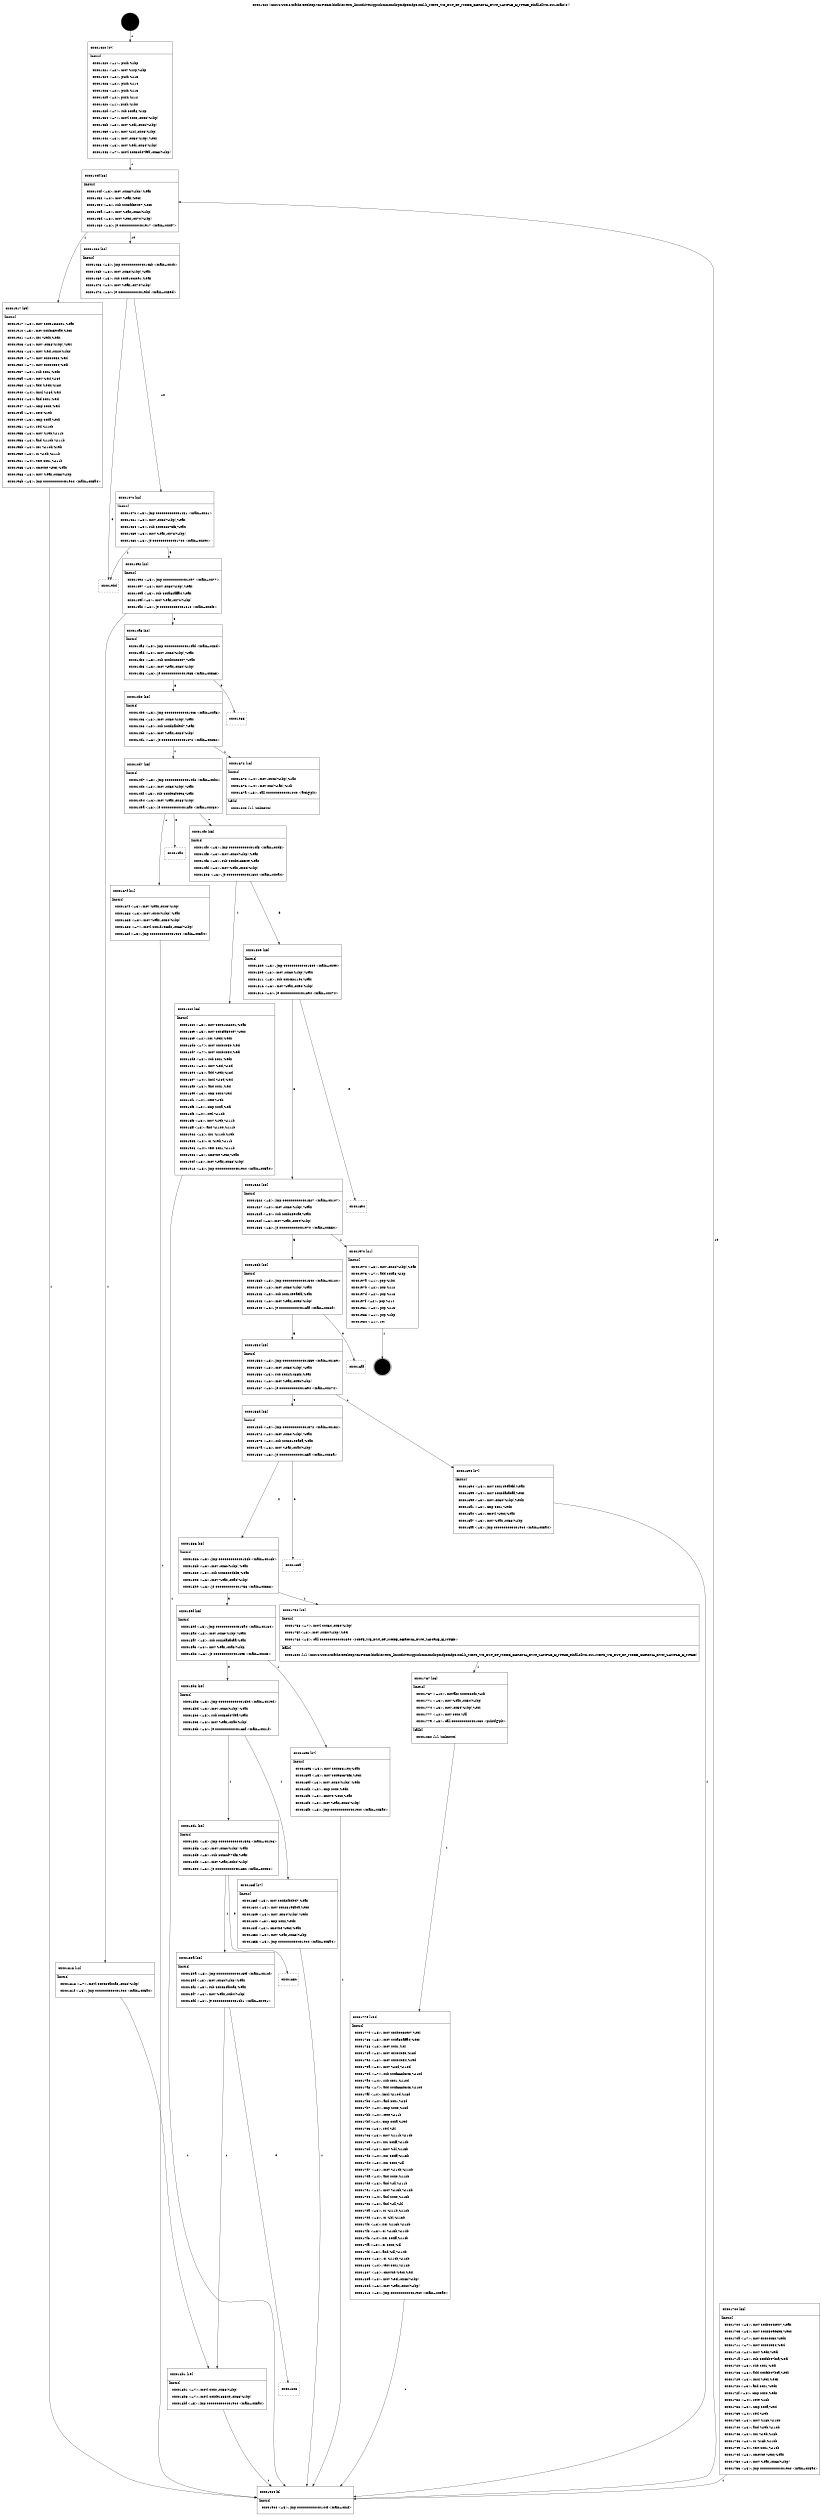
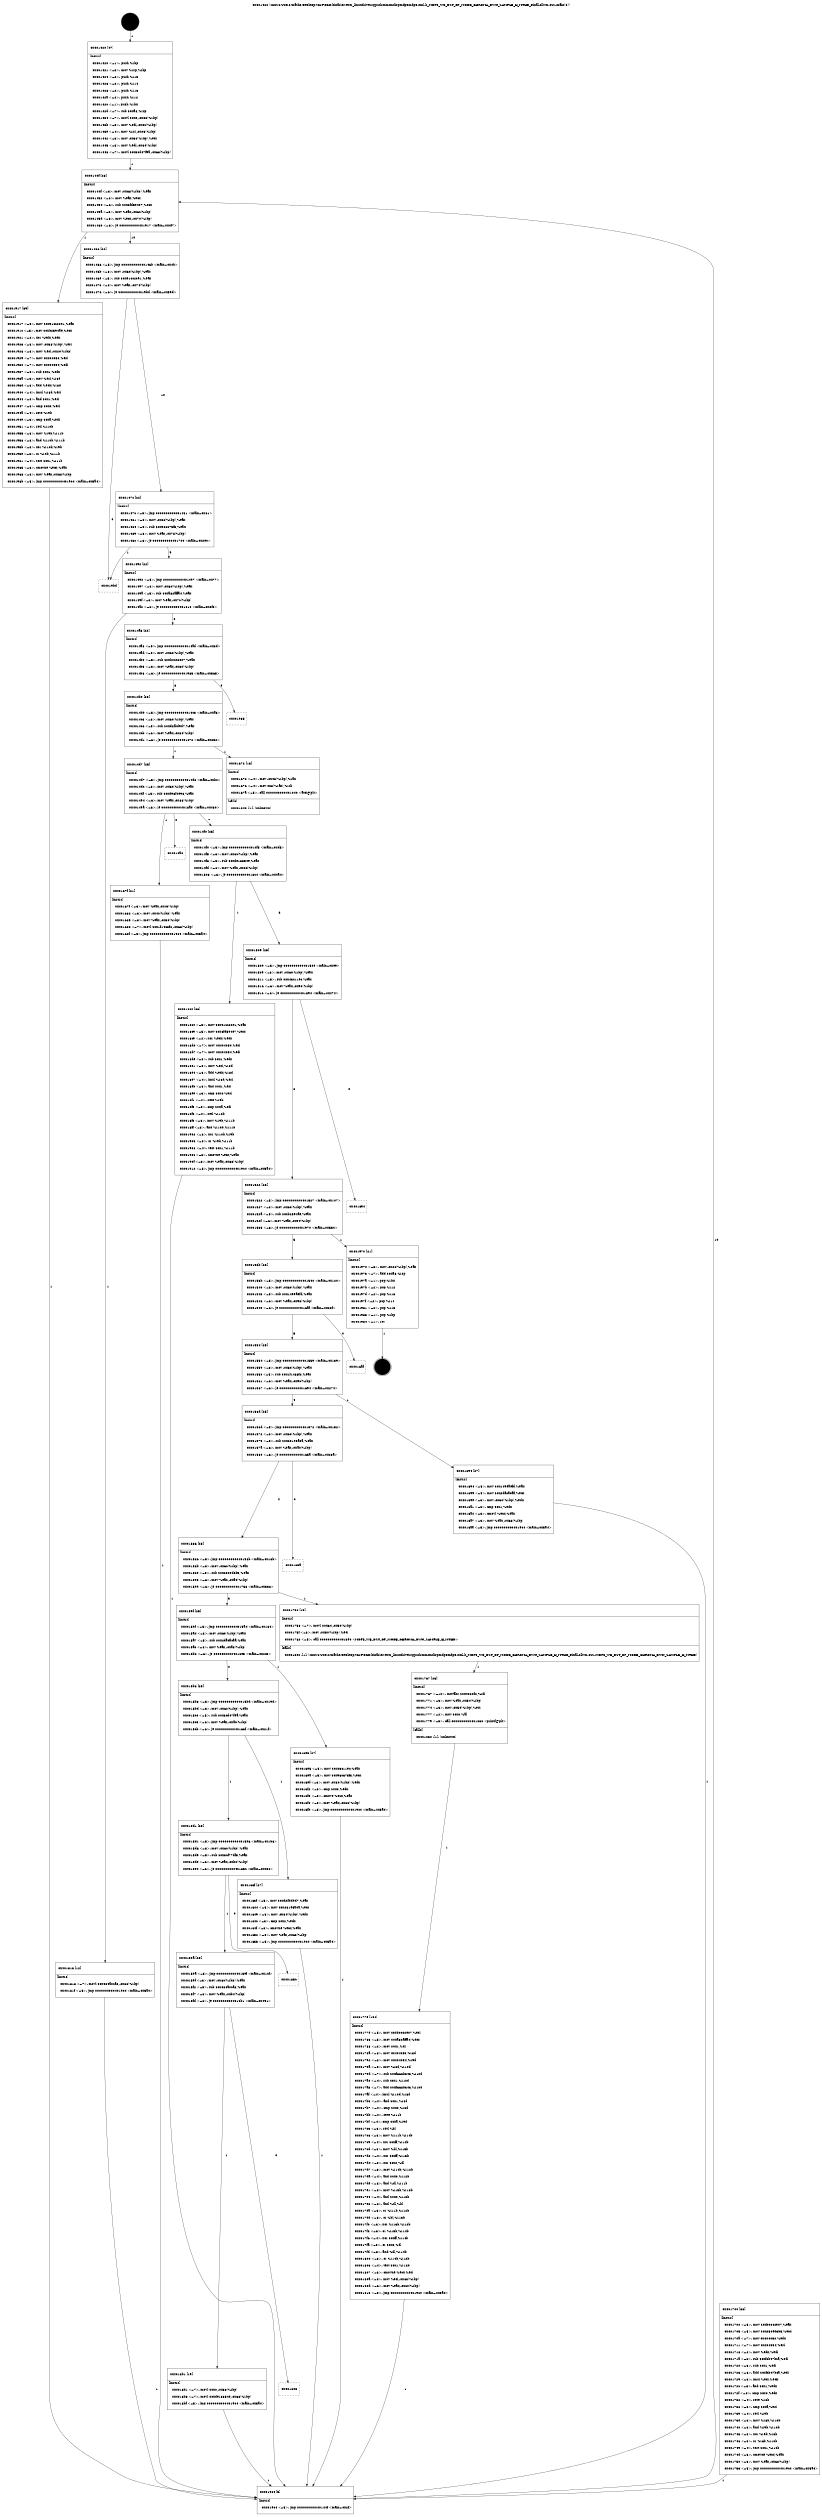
(167, 2180) -> (120, 2291)
